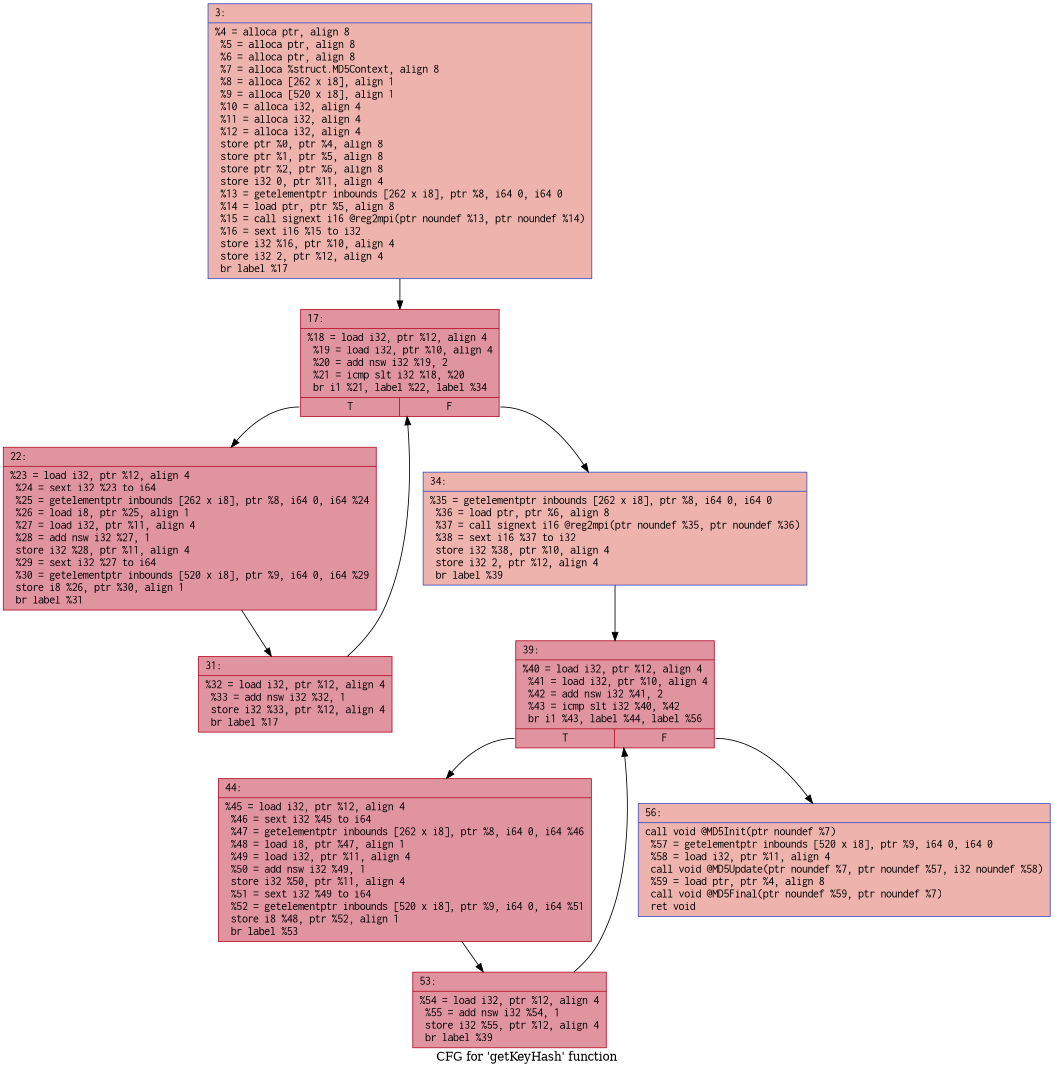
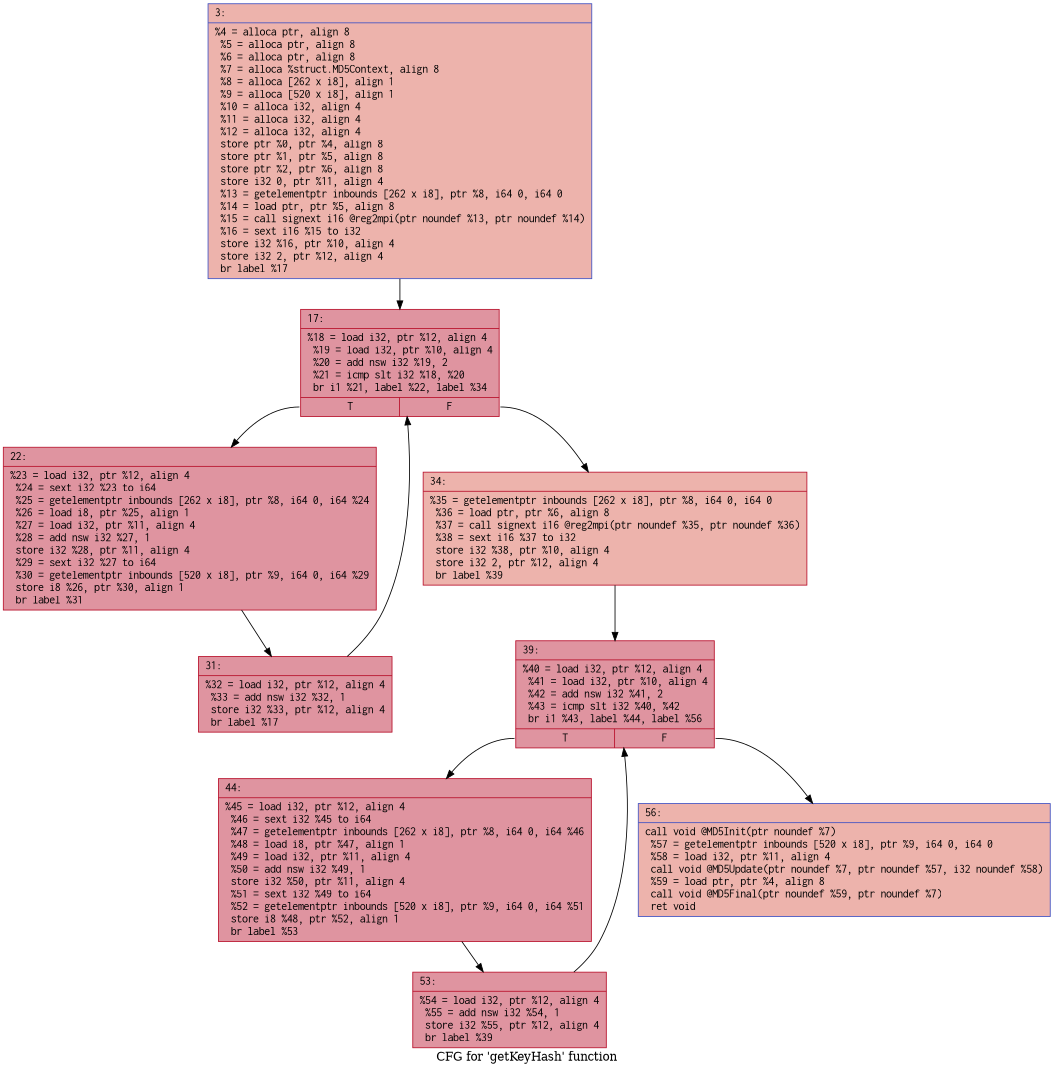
(615, 529) -> (615, 529)
